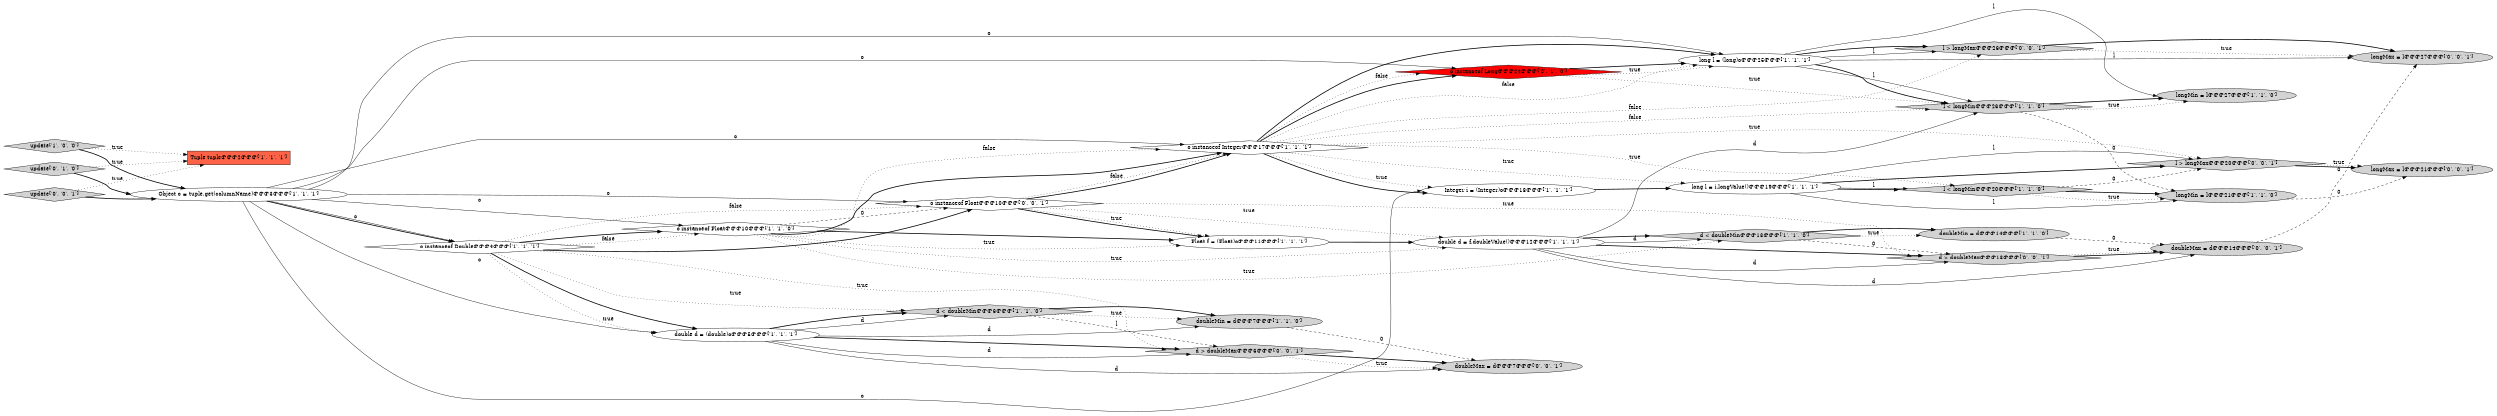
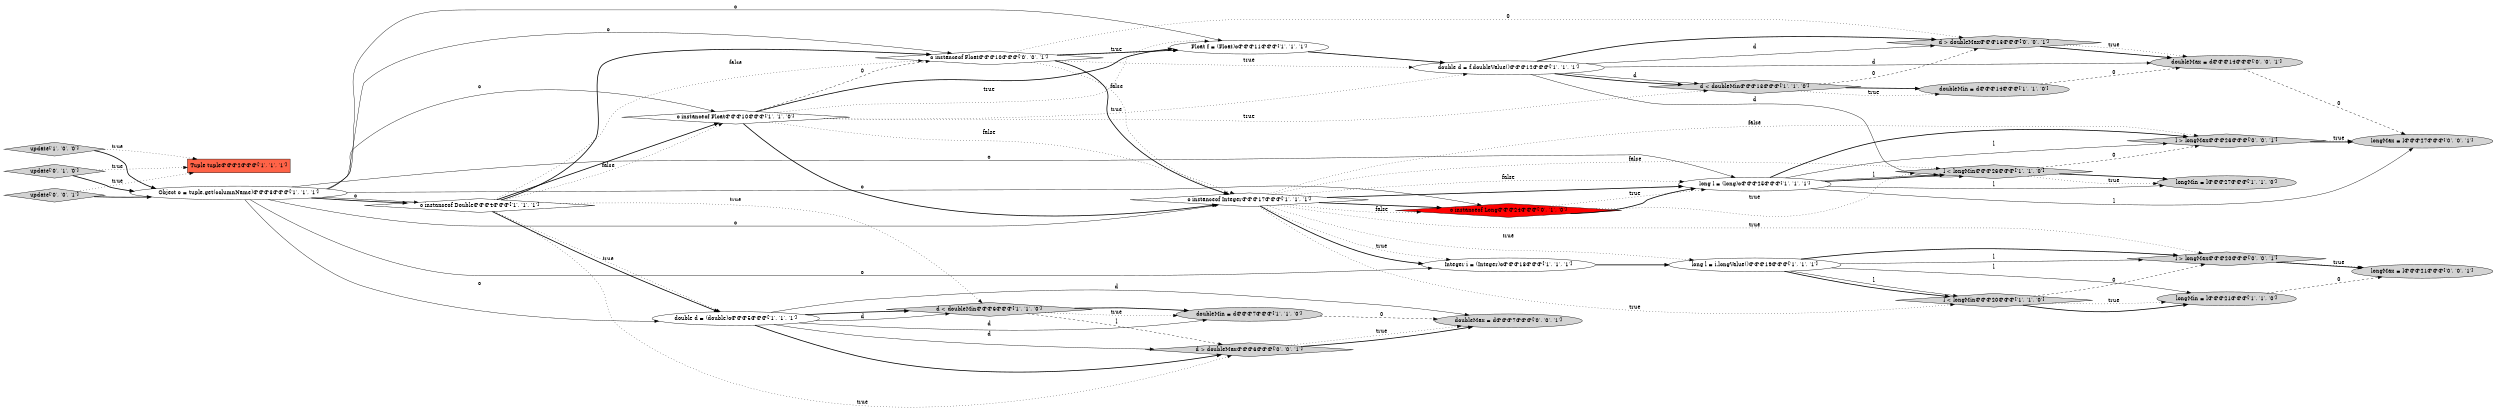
none -> (710, 10)
(2105, 147) -> (2116, 159)
(1509, 204) -> (1509, 17)
